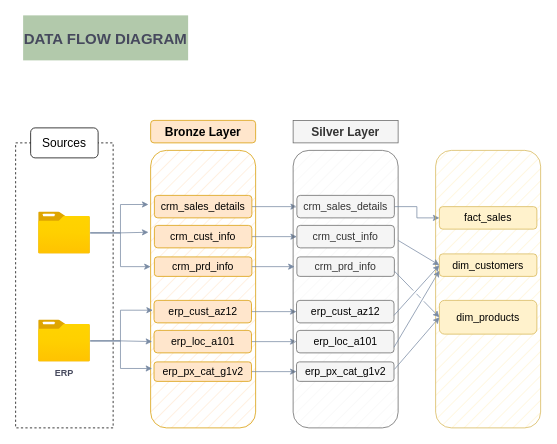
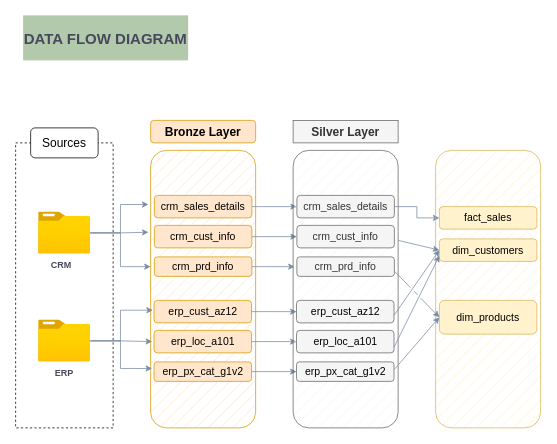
none -> (61, 265)
(488, 265) -> (488, 250)
